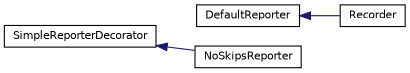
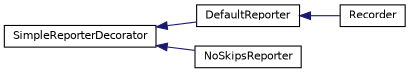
none -> (182, 24)
